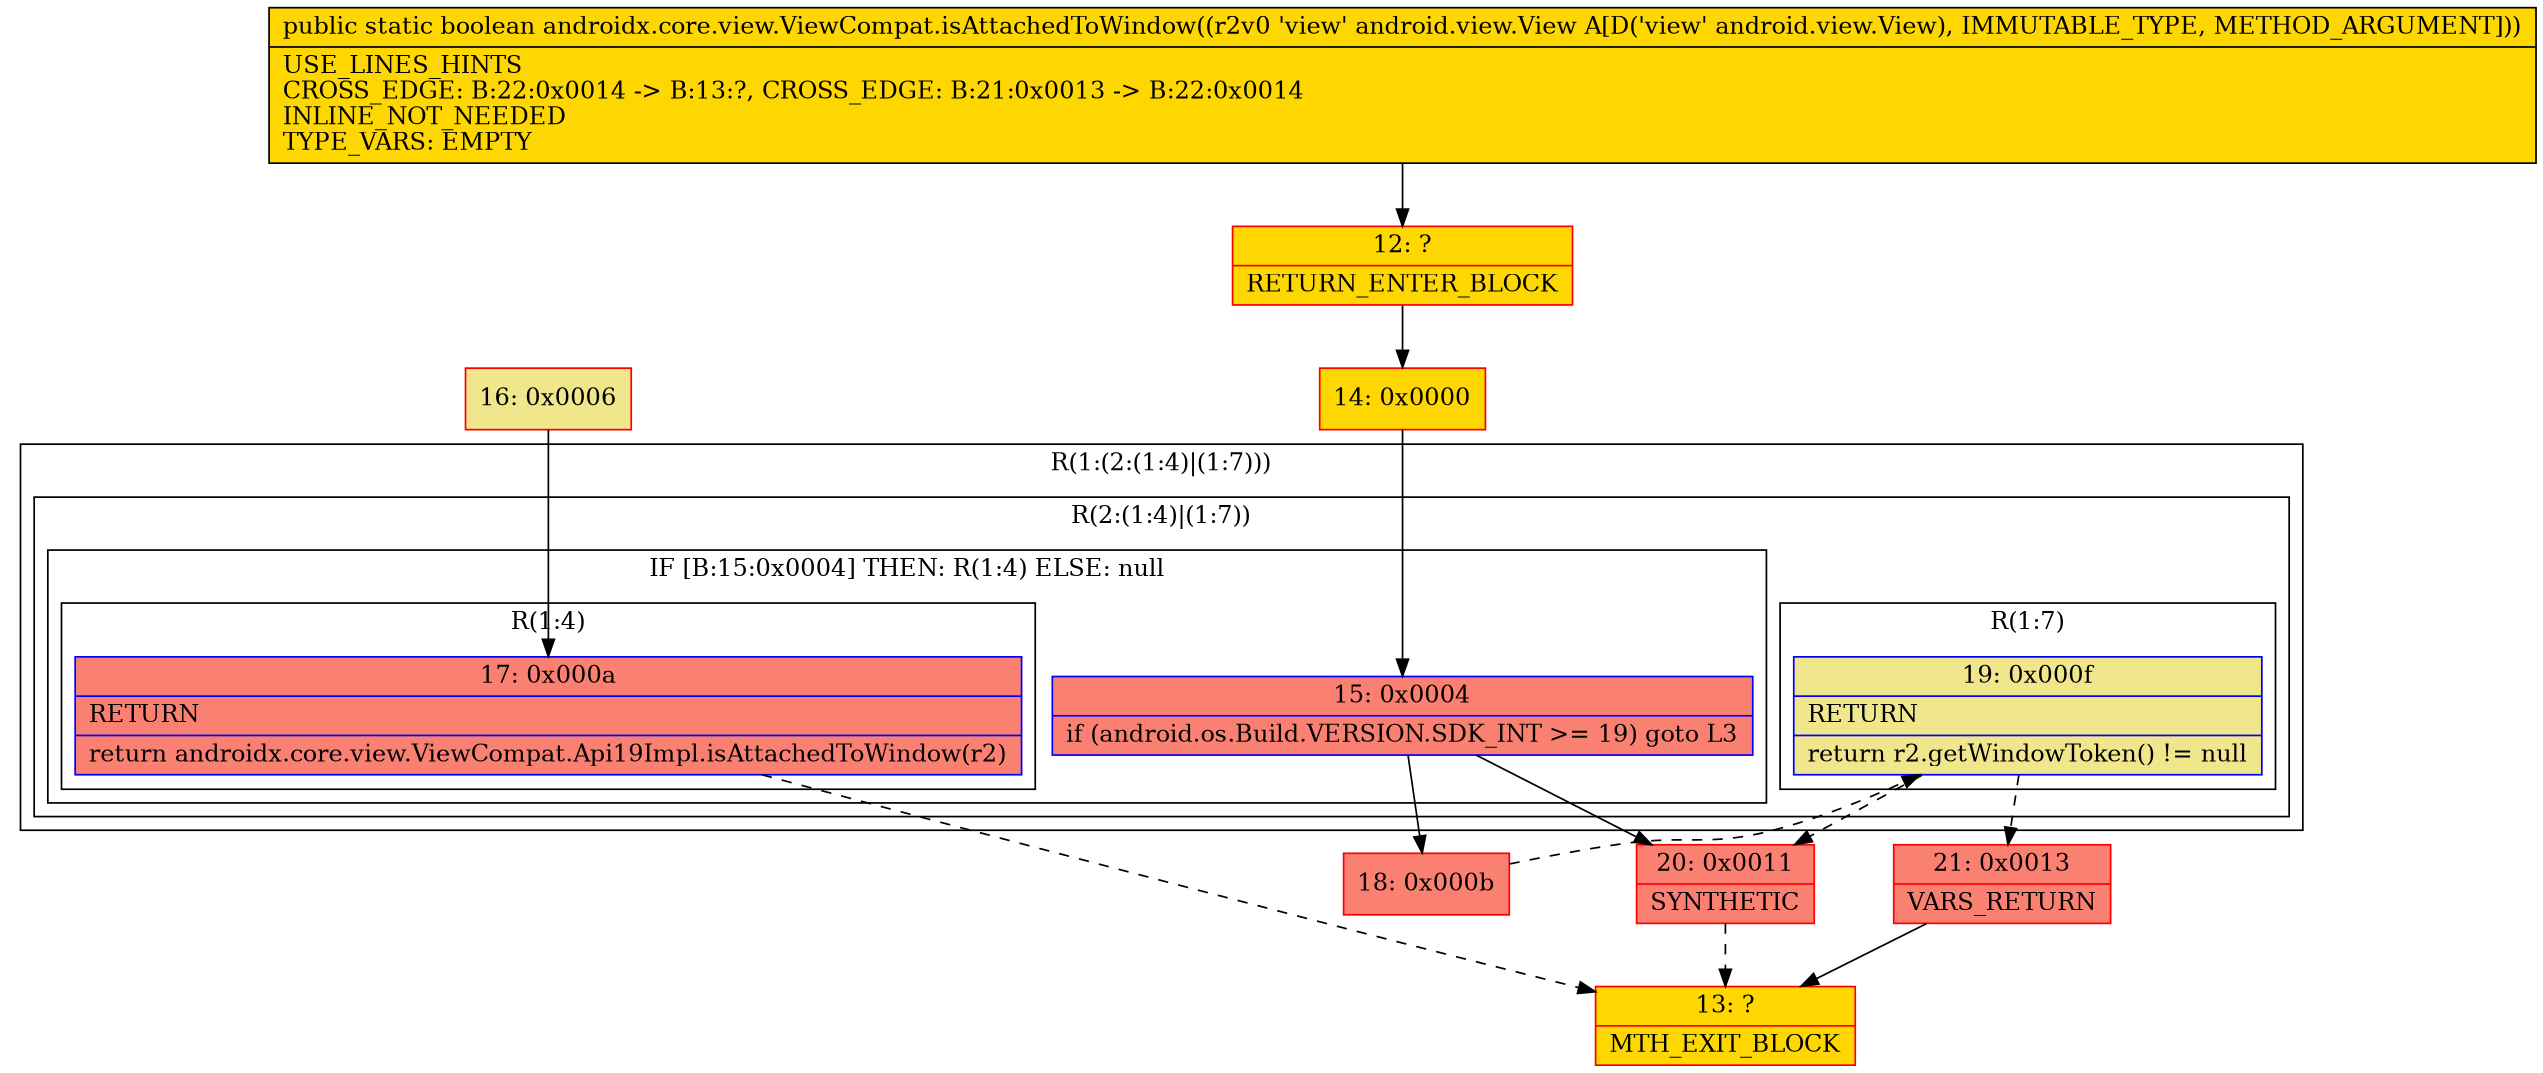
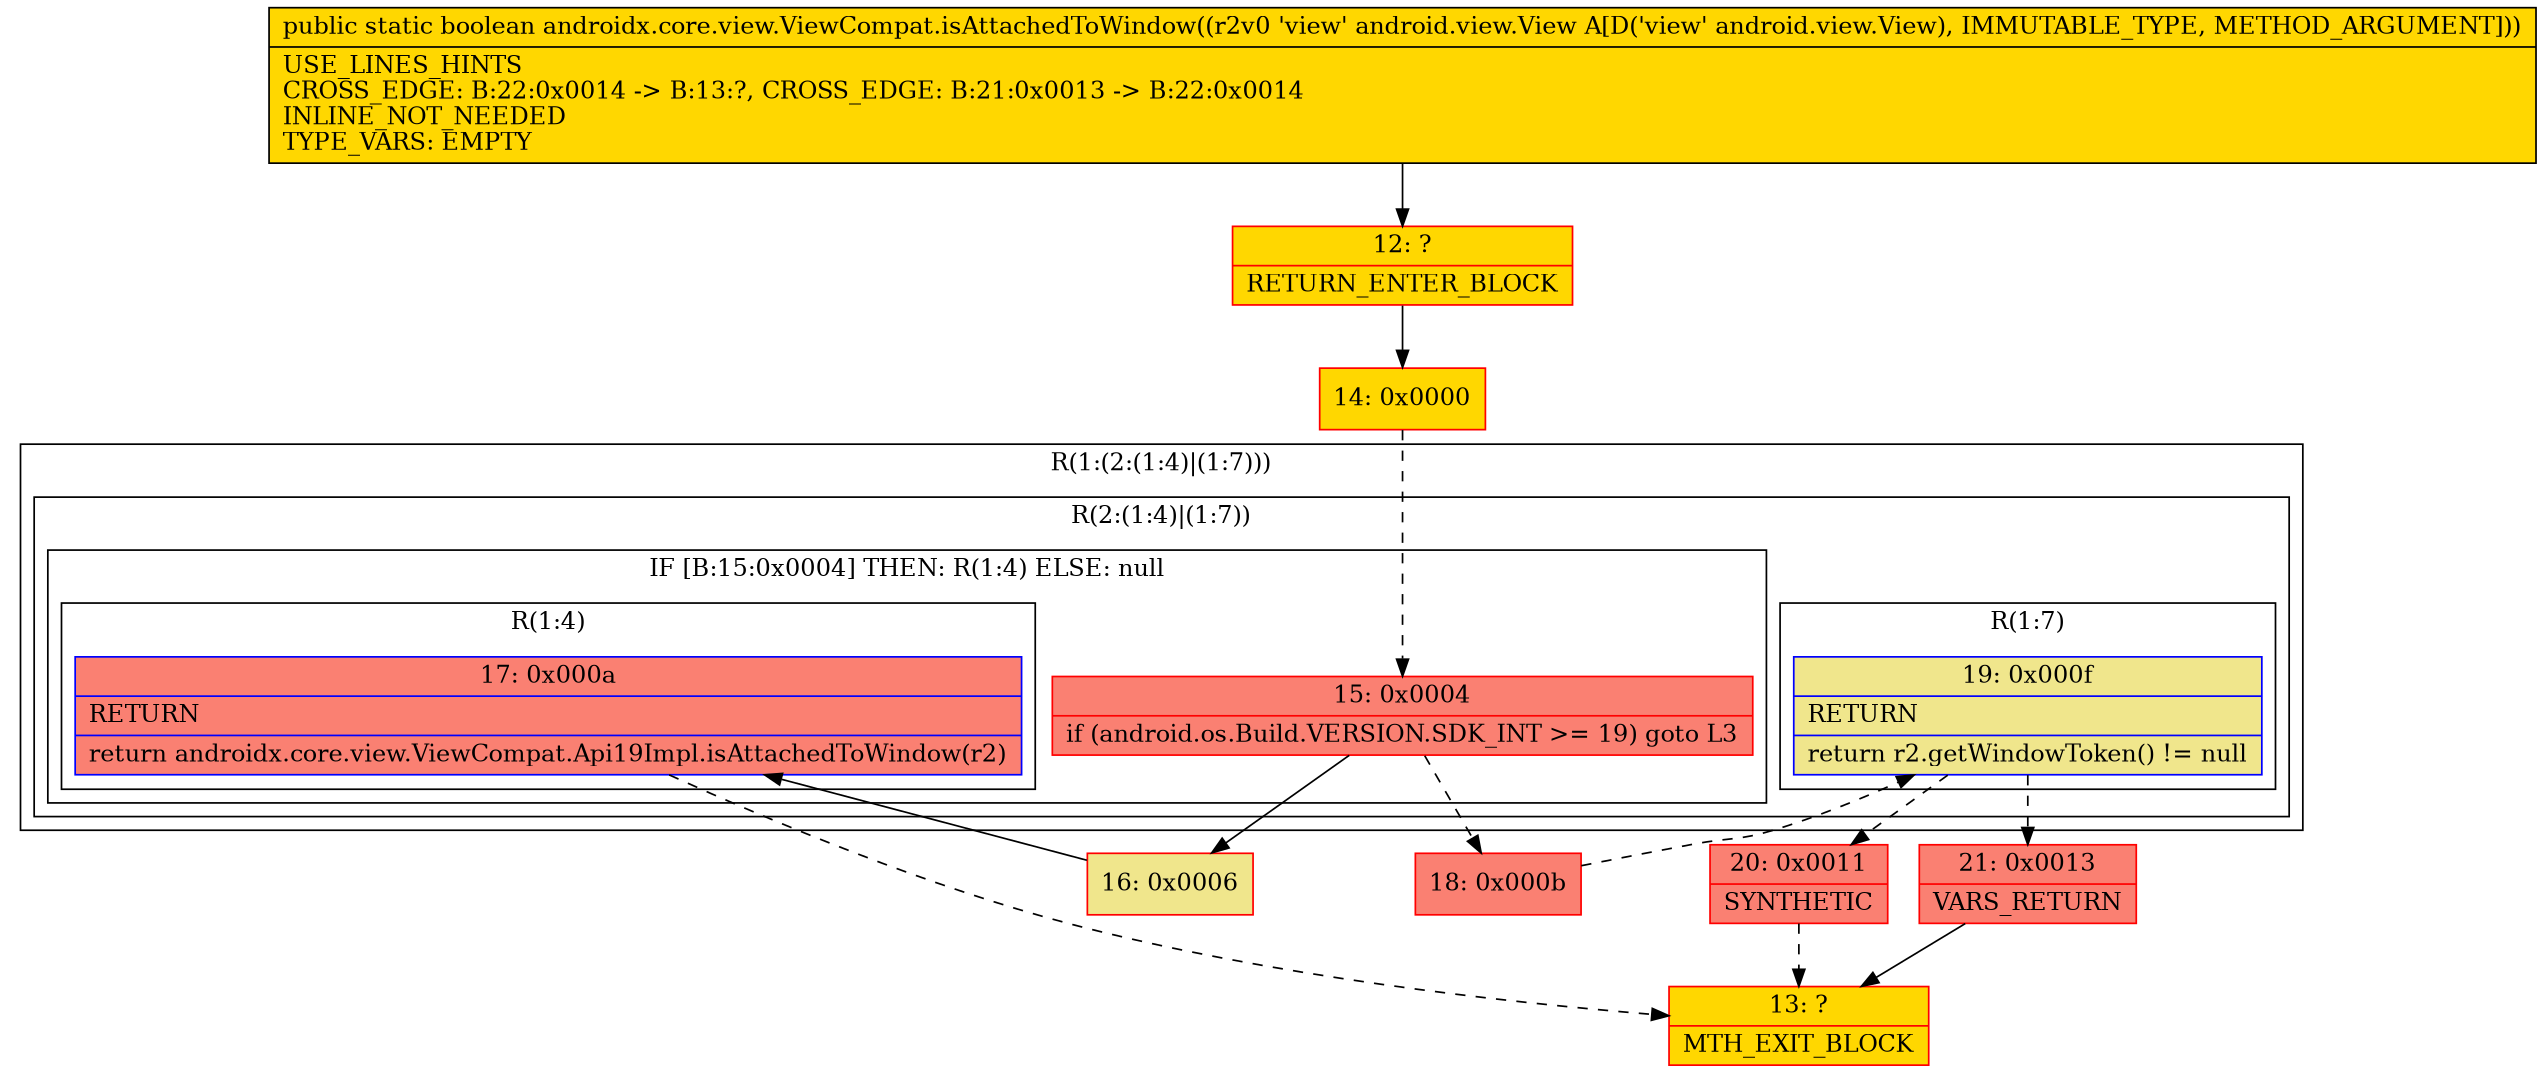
(1403, 539) -> (1403, 539)
(1403, 716) -> (1403, 716)
(1413, 792) -> (1445, 791)
(1548, 792) -> (1297, 793)
